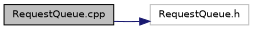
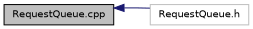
(127, 22) -> (137, 8)
